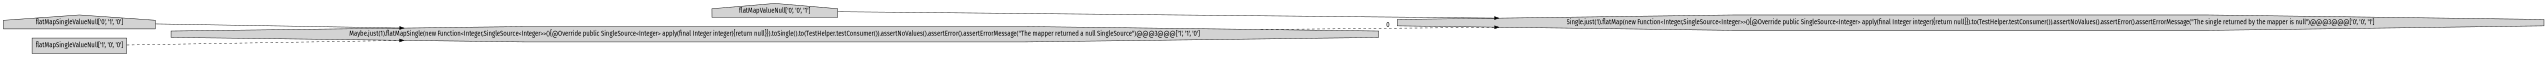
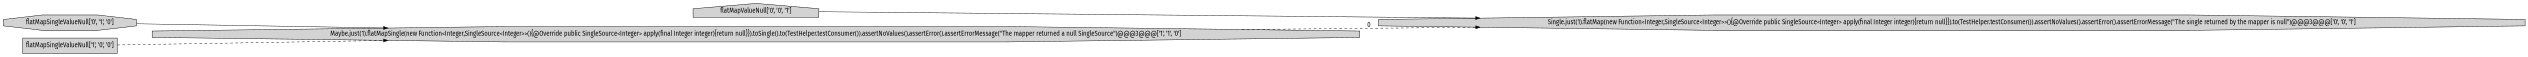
(79, 23) -> (70, 23)
